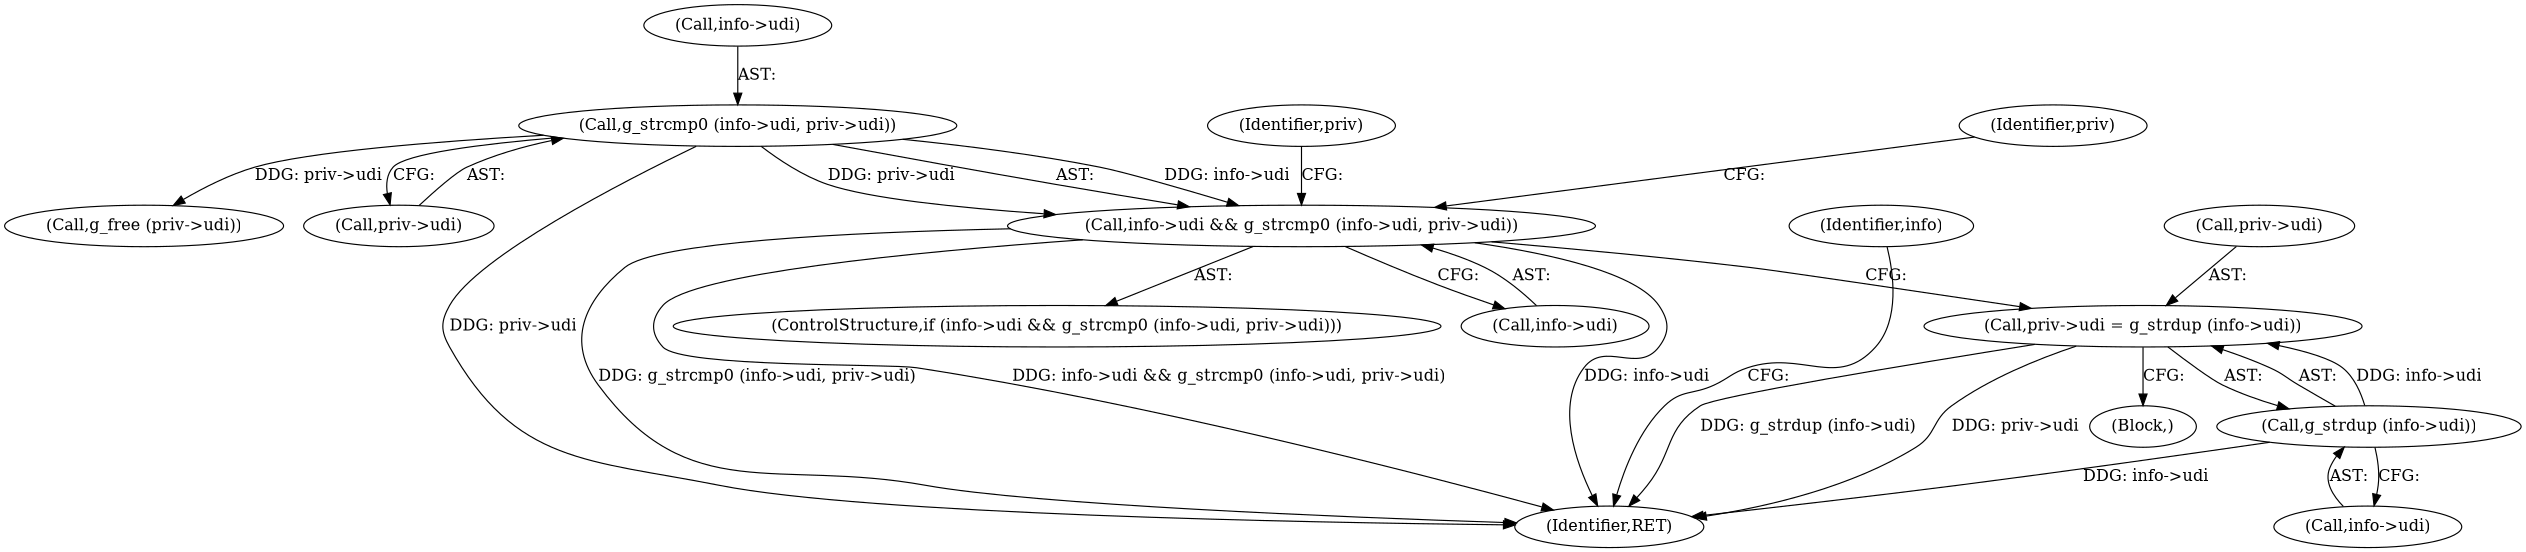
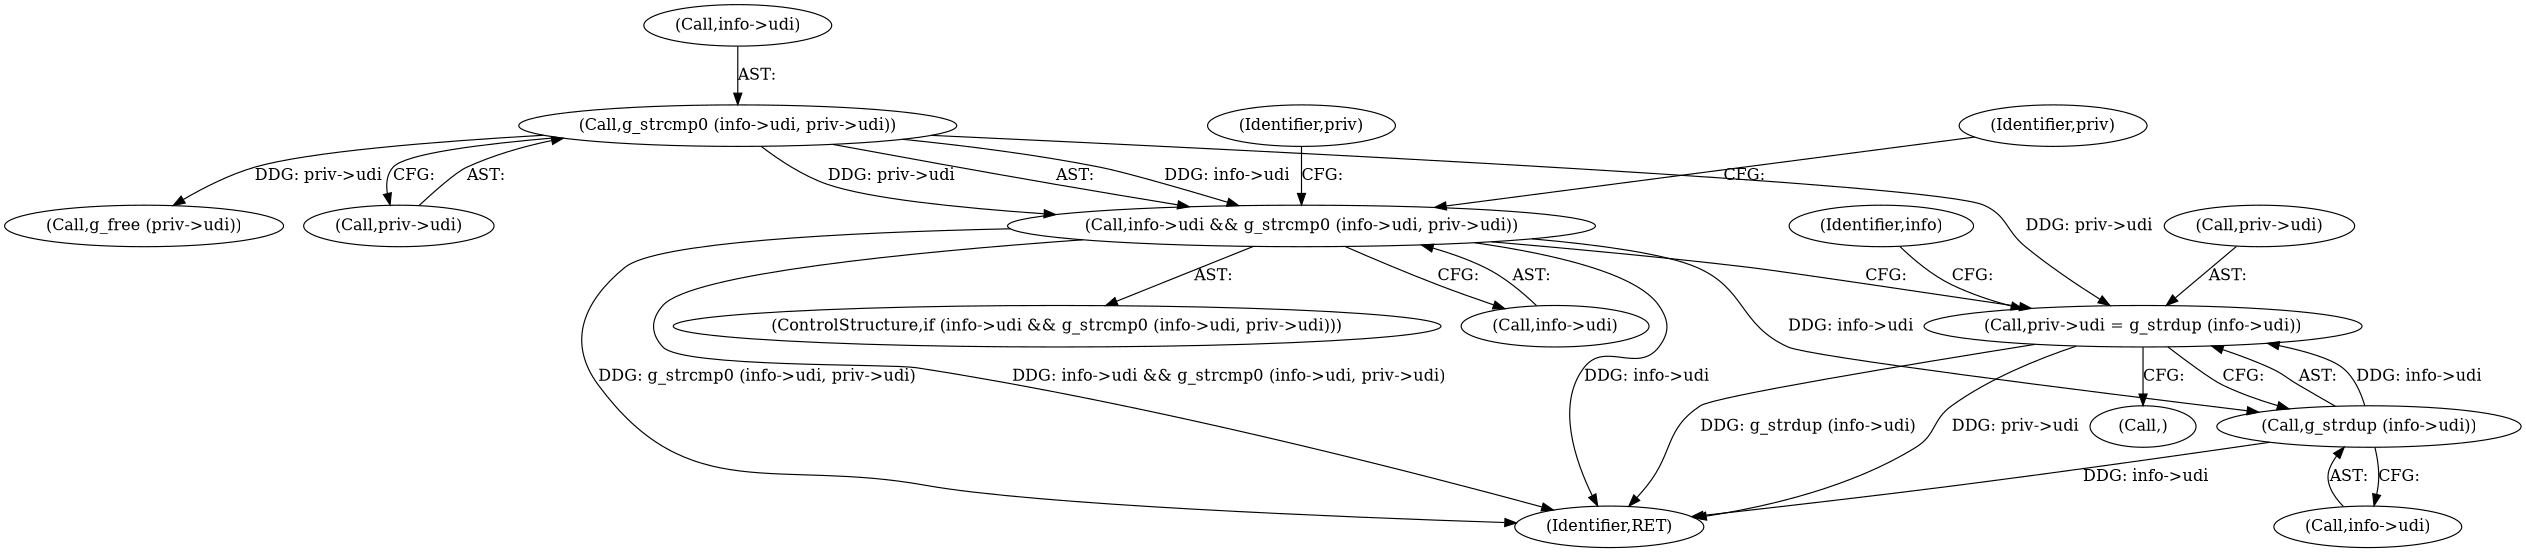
none -> (1873, 362)
(1770, 363) -> (1951, 284)
(2246, 376) -> (2246, 376)
(2143, 427) -> (2143, 427)
(782, 495) -> (1534, 166)
